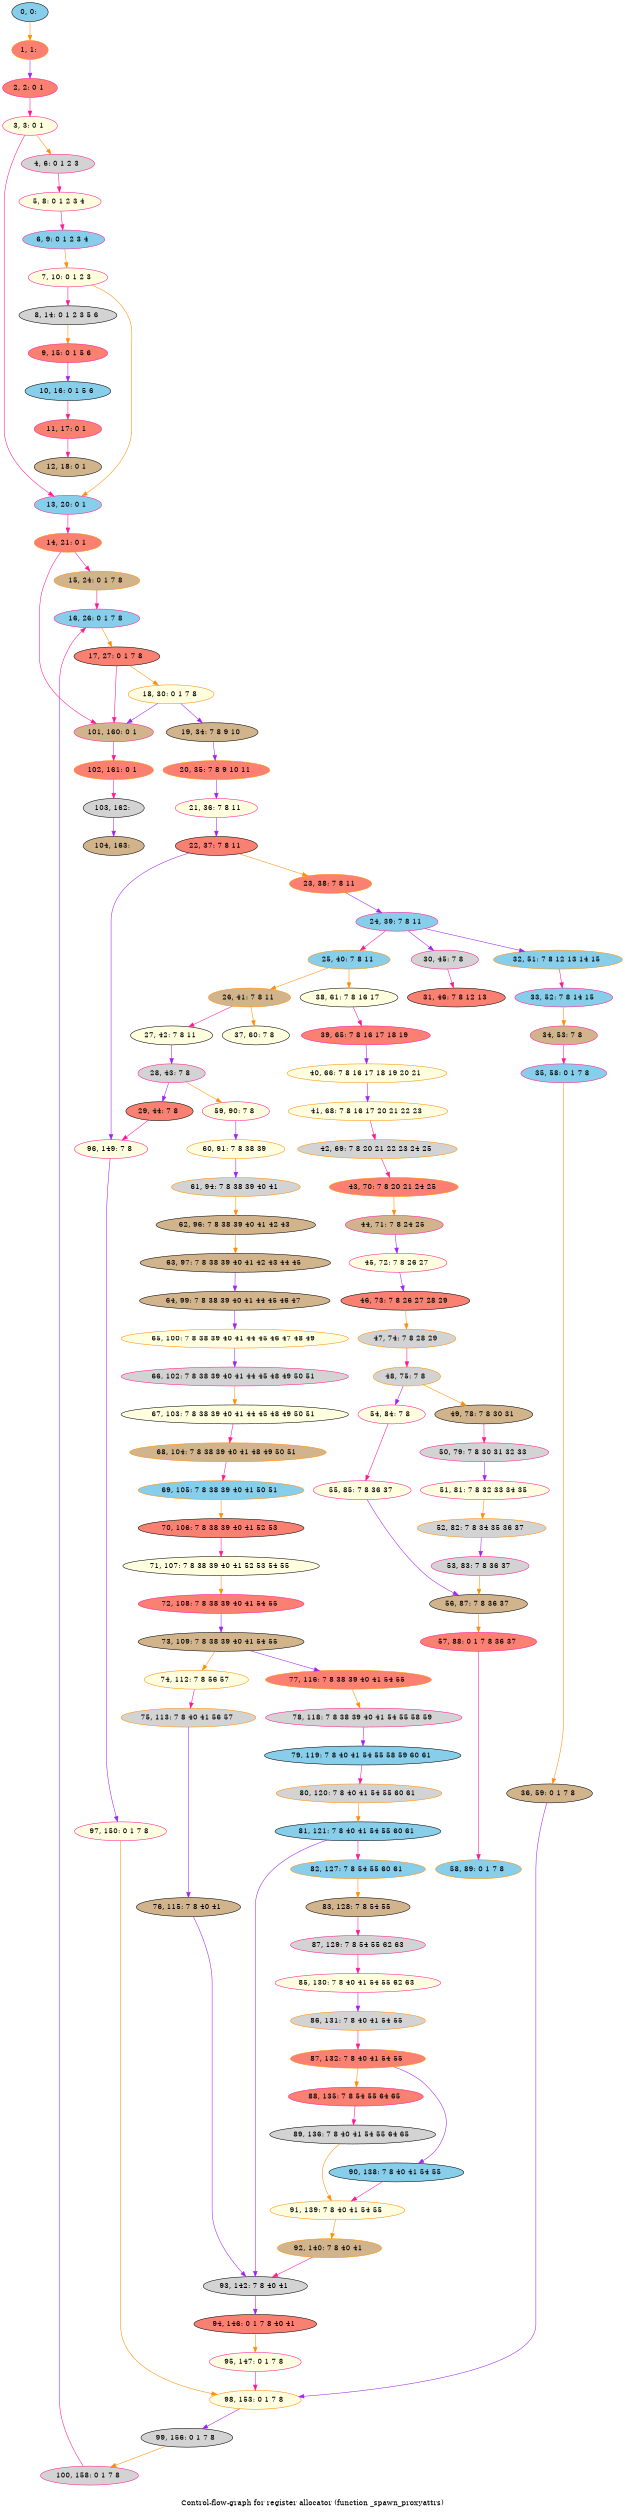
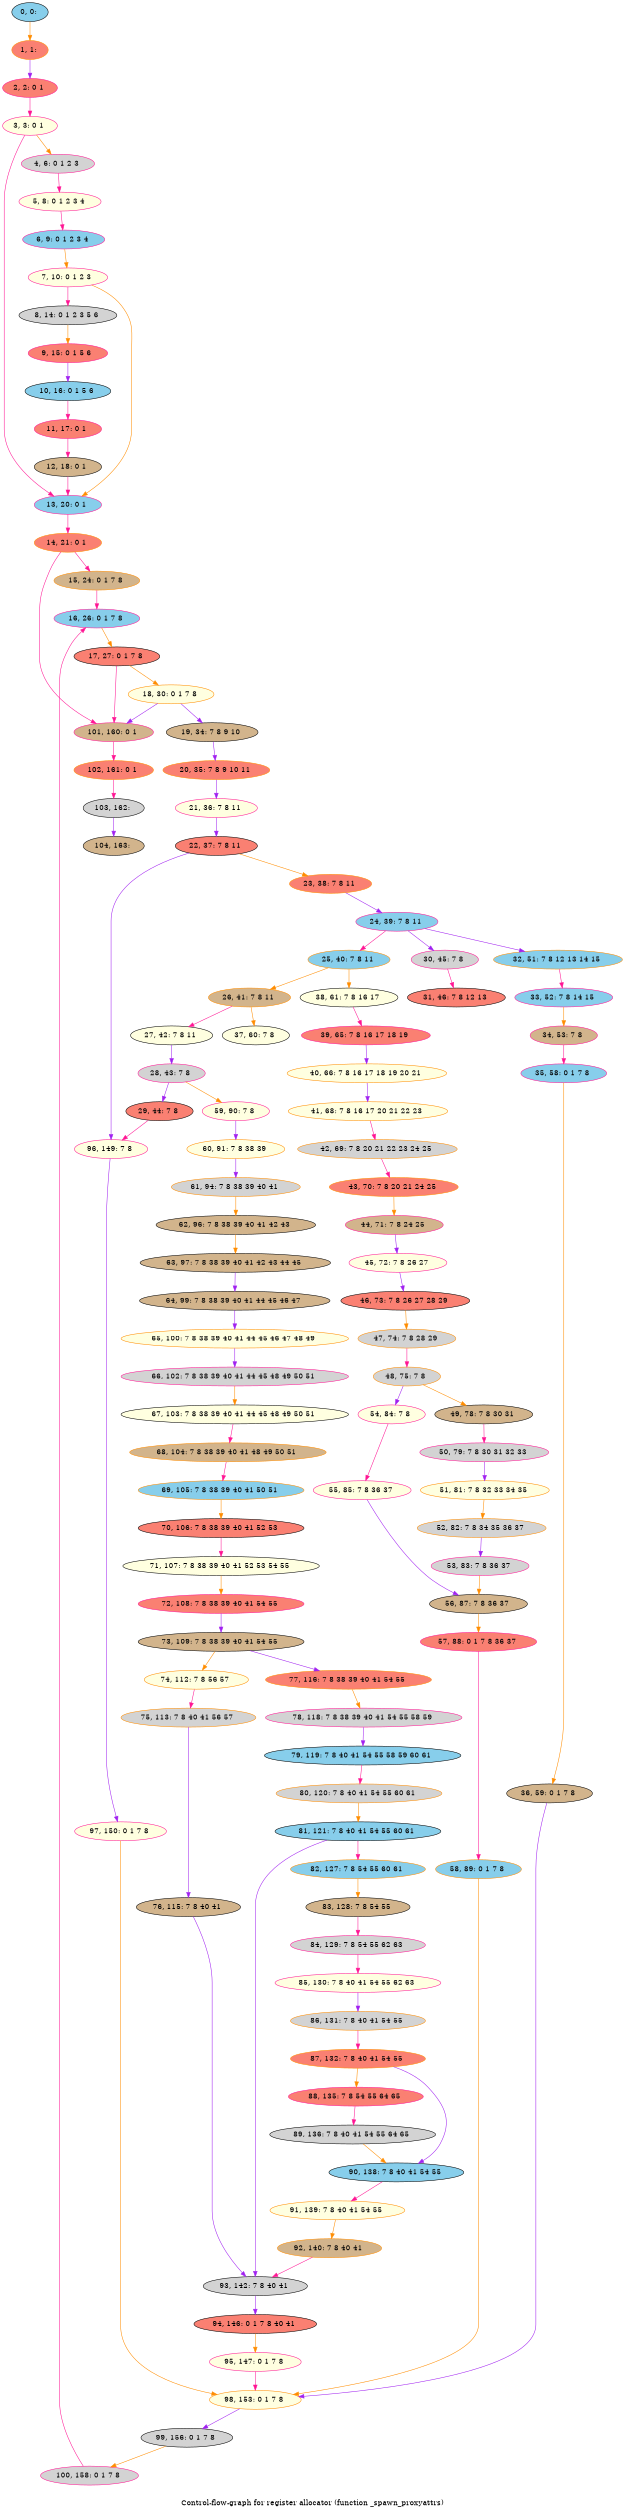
none -> (68, 483)
(485, 1490) -> (485, 1490)
(358, 1945) -> (358, 1945)
(323, 2168) -> (373, 2152)
none -> (478, 2202)
